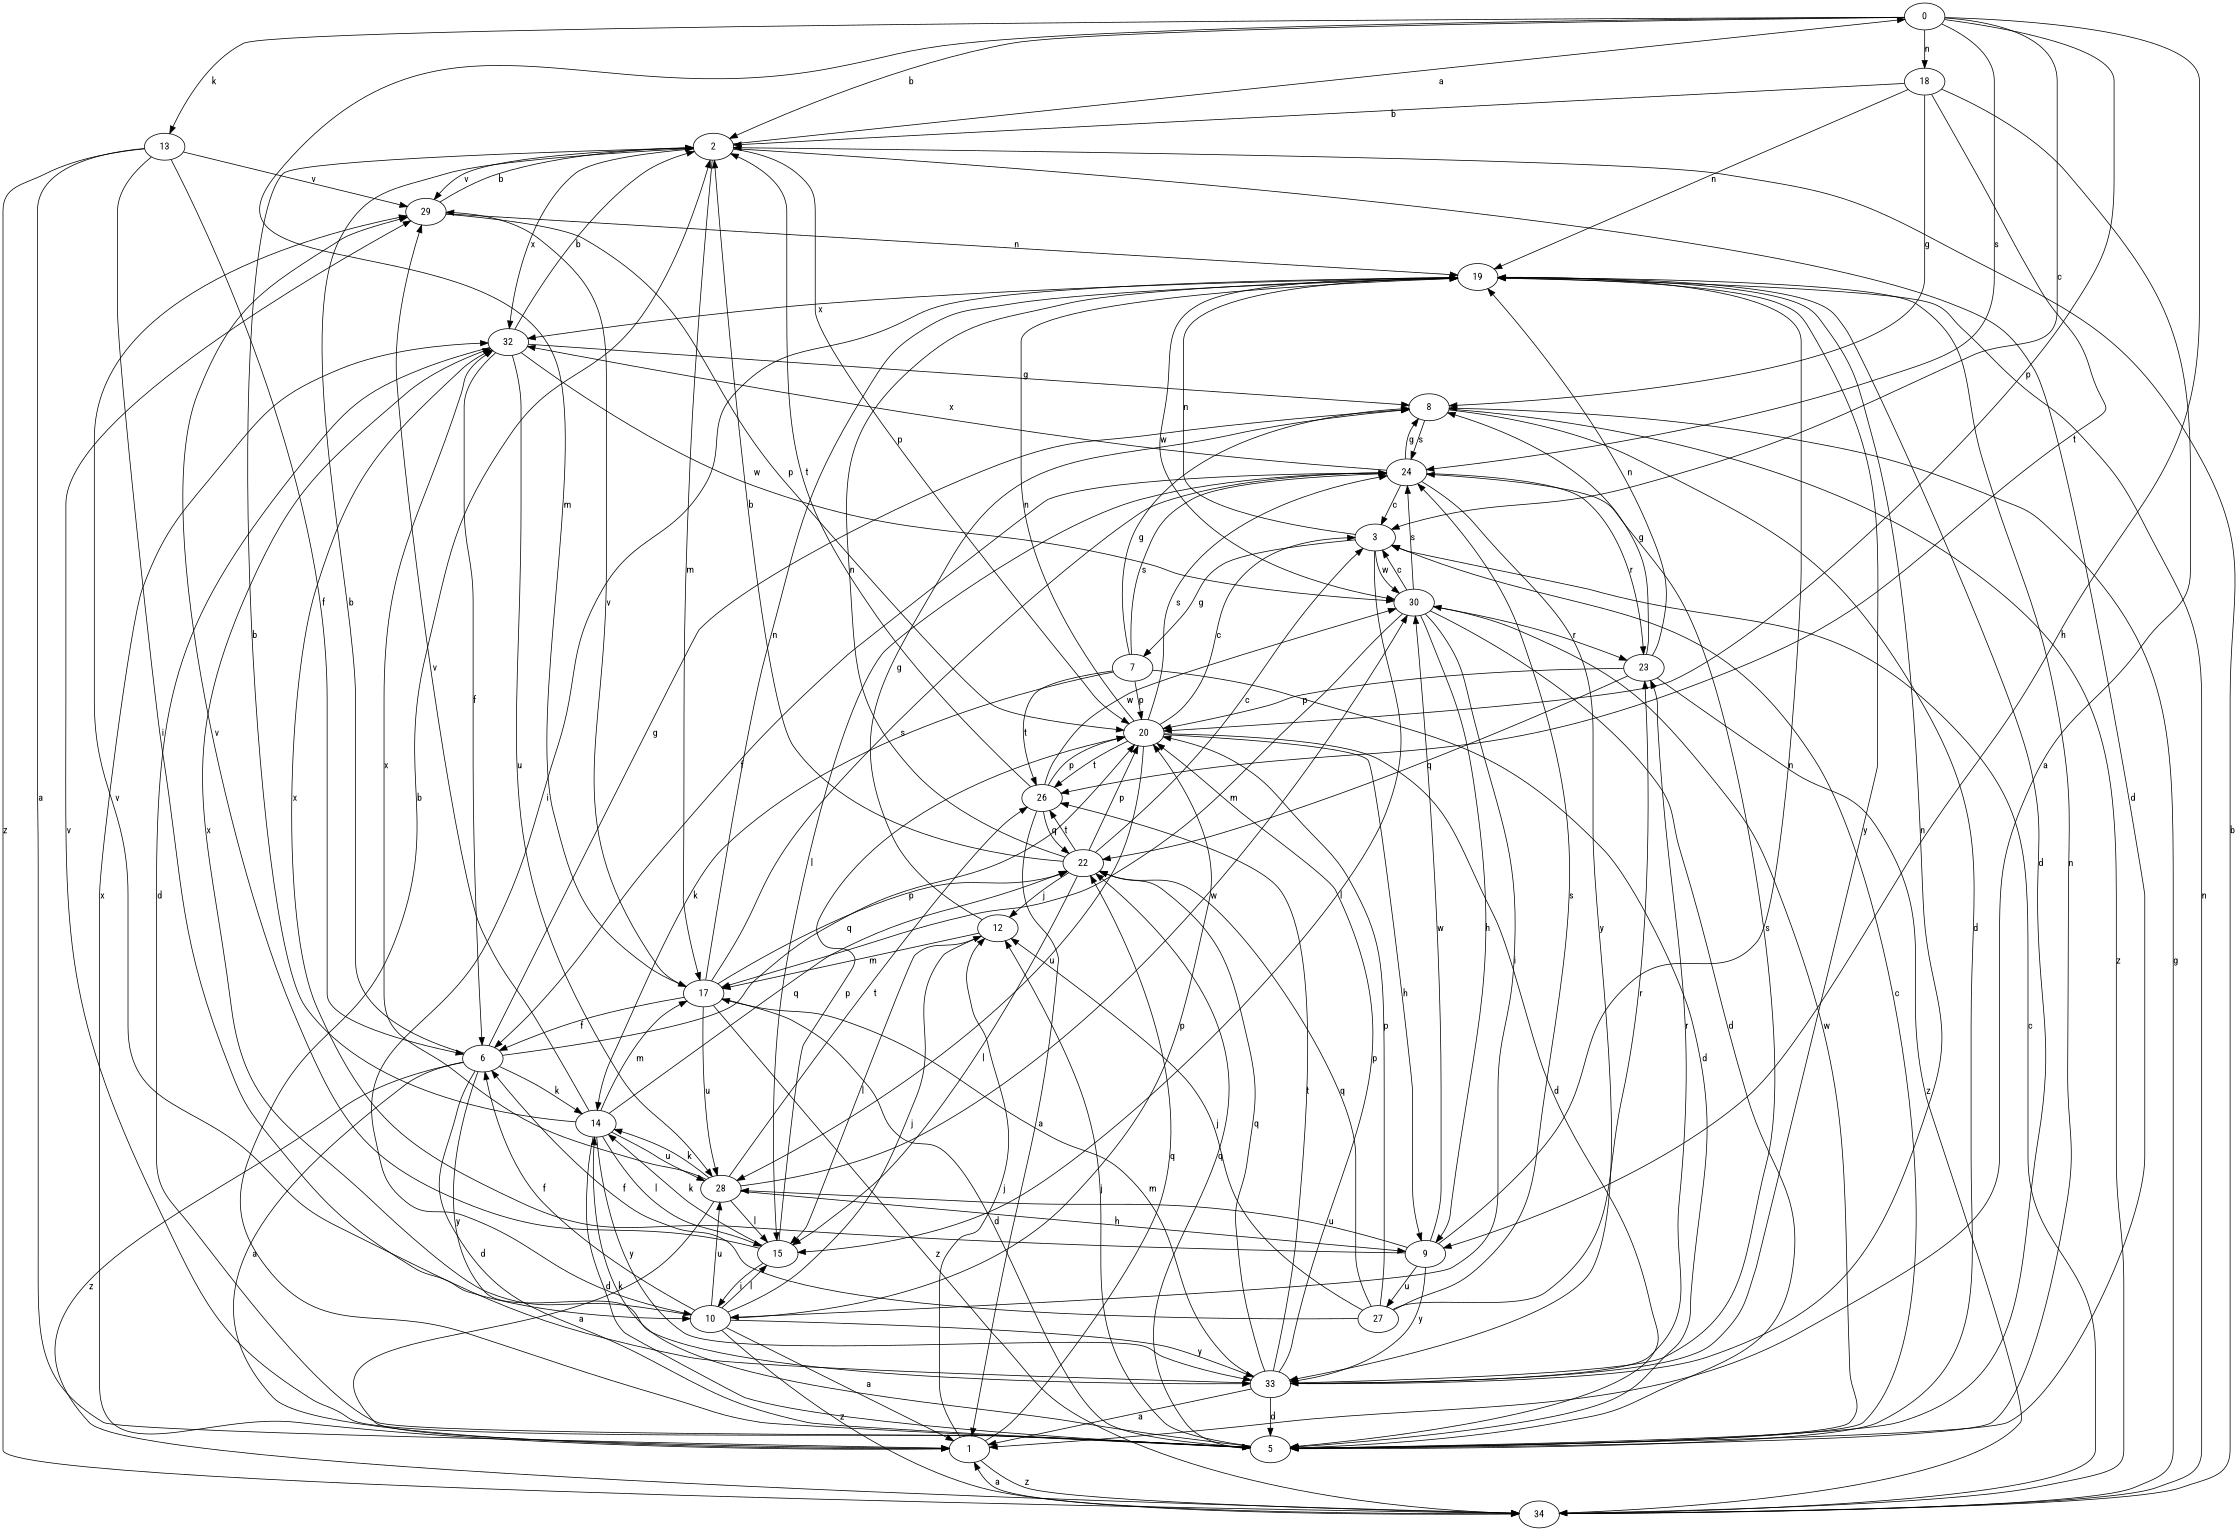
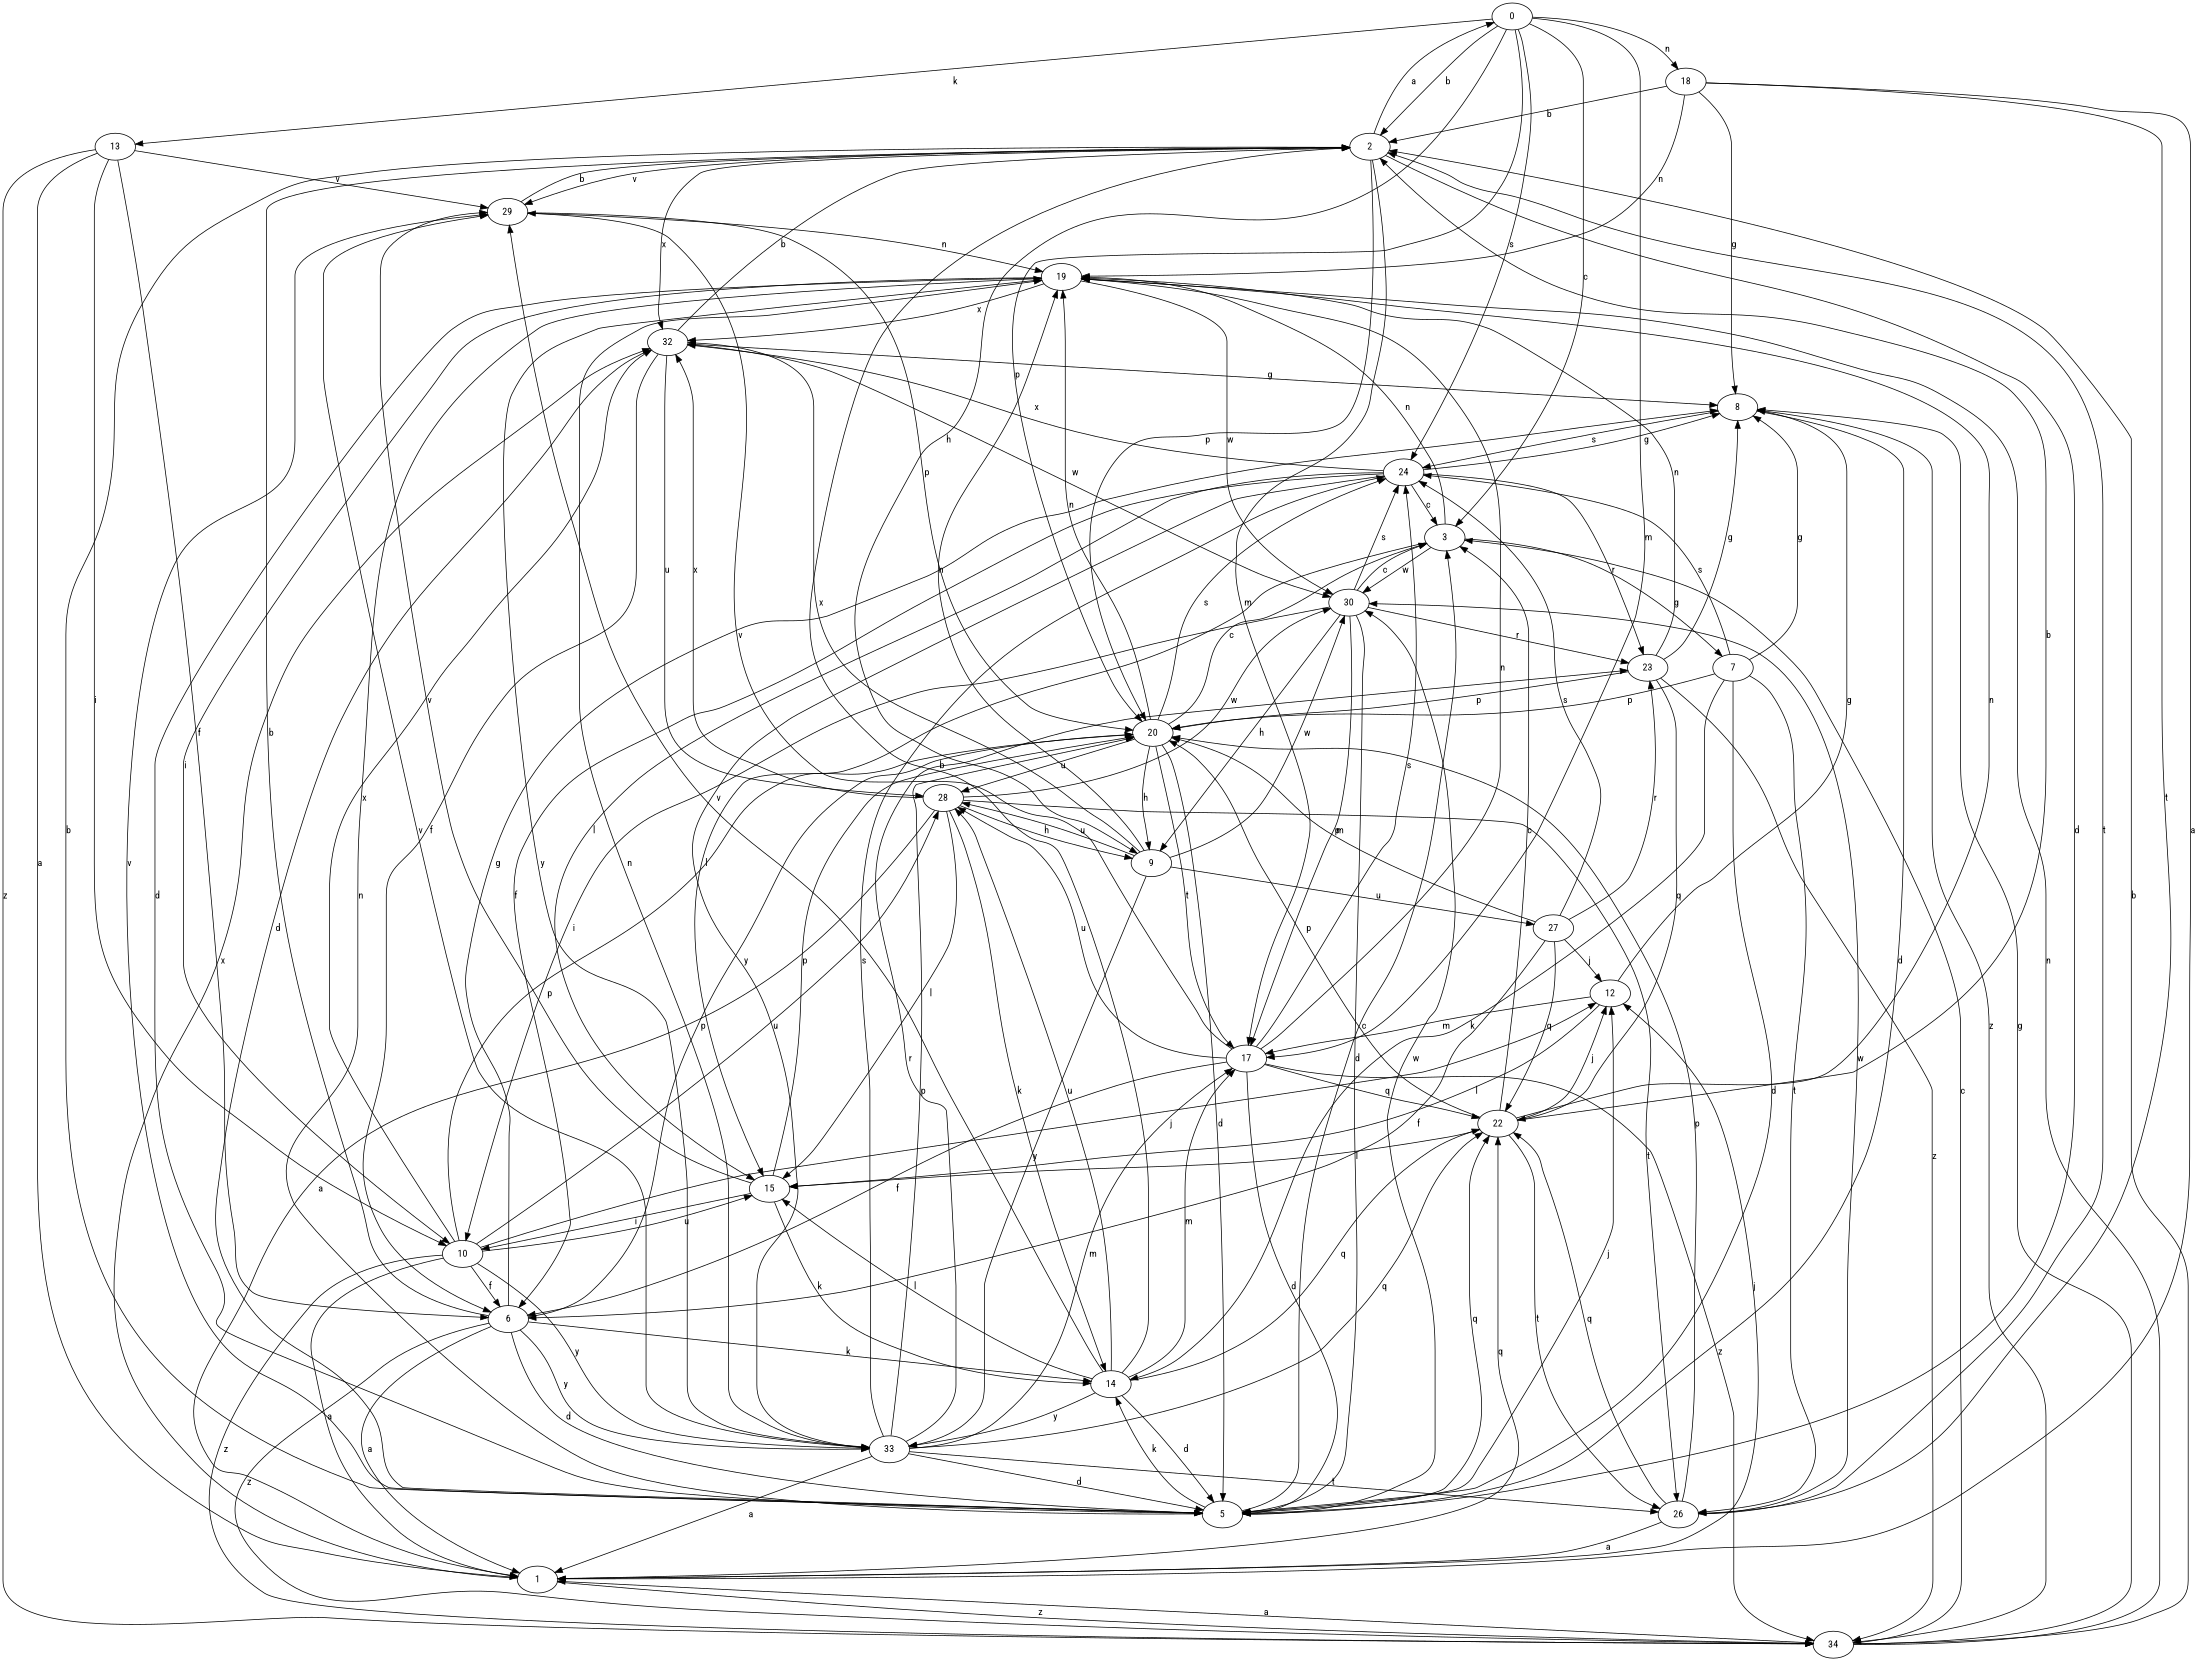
(1093, 760) -> (1185, 898)
(752, 1286) -> (687, 1221)
